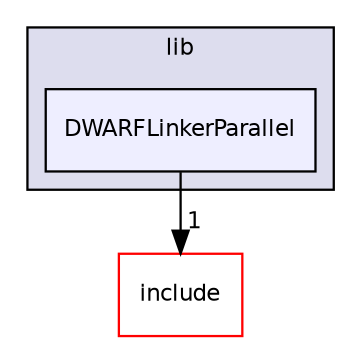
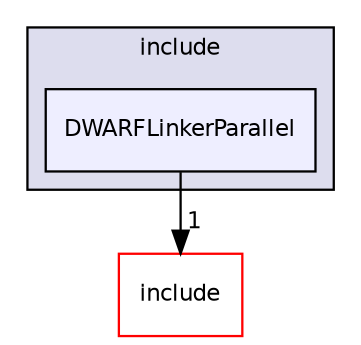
(181, 49) -> (181, 49)
